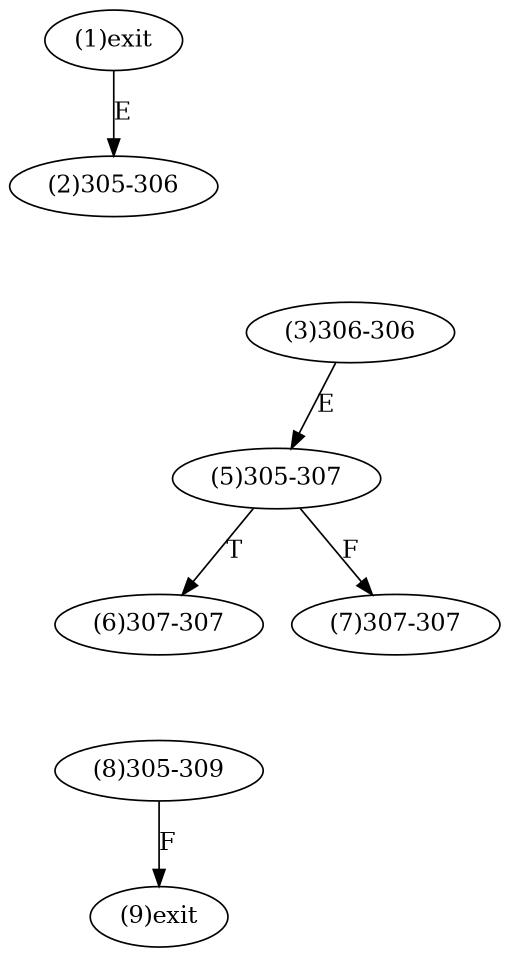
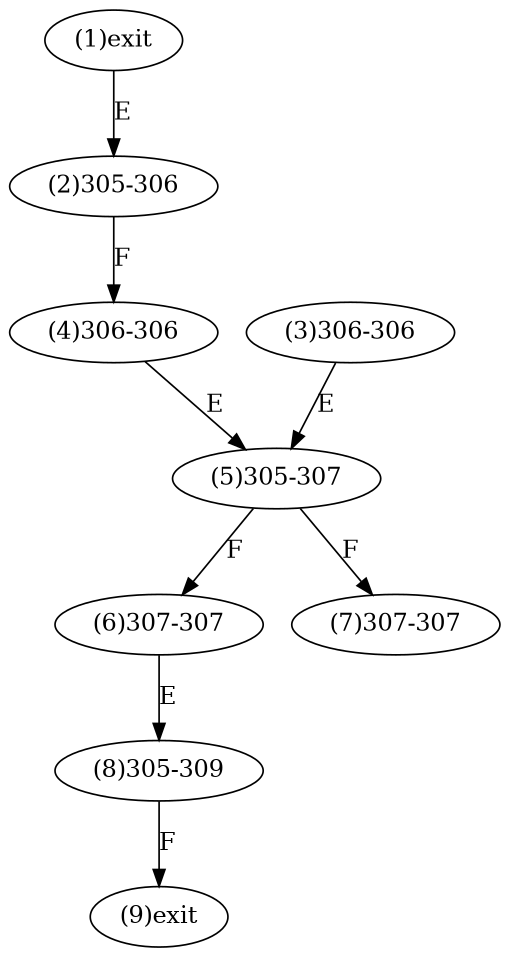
none -> (114, 332)
(235, 552) -> (235, 552)
none -> (159, 689)
